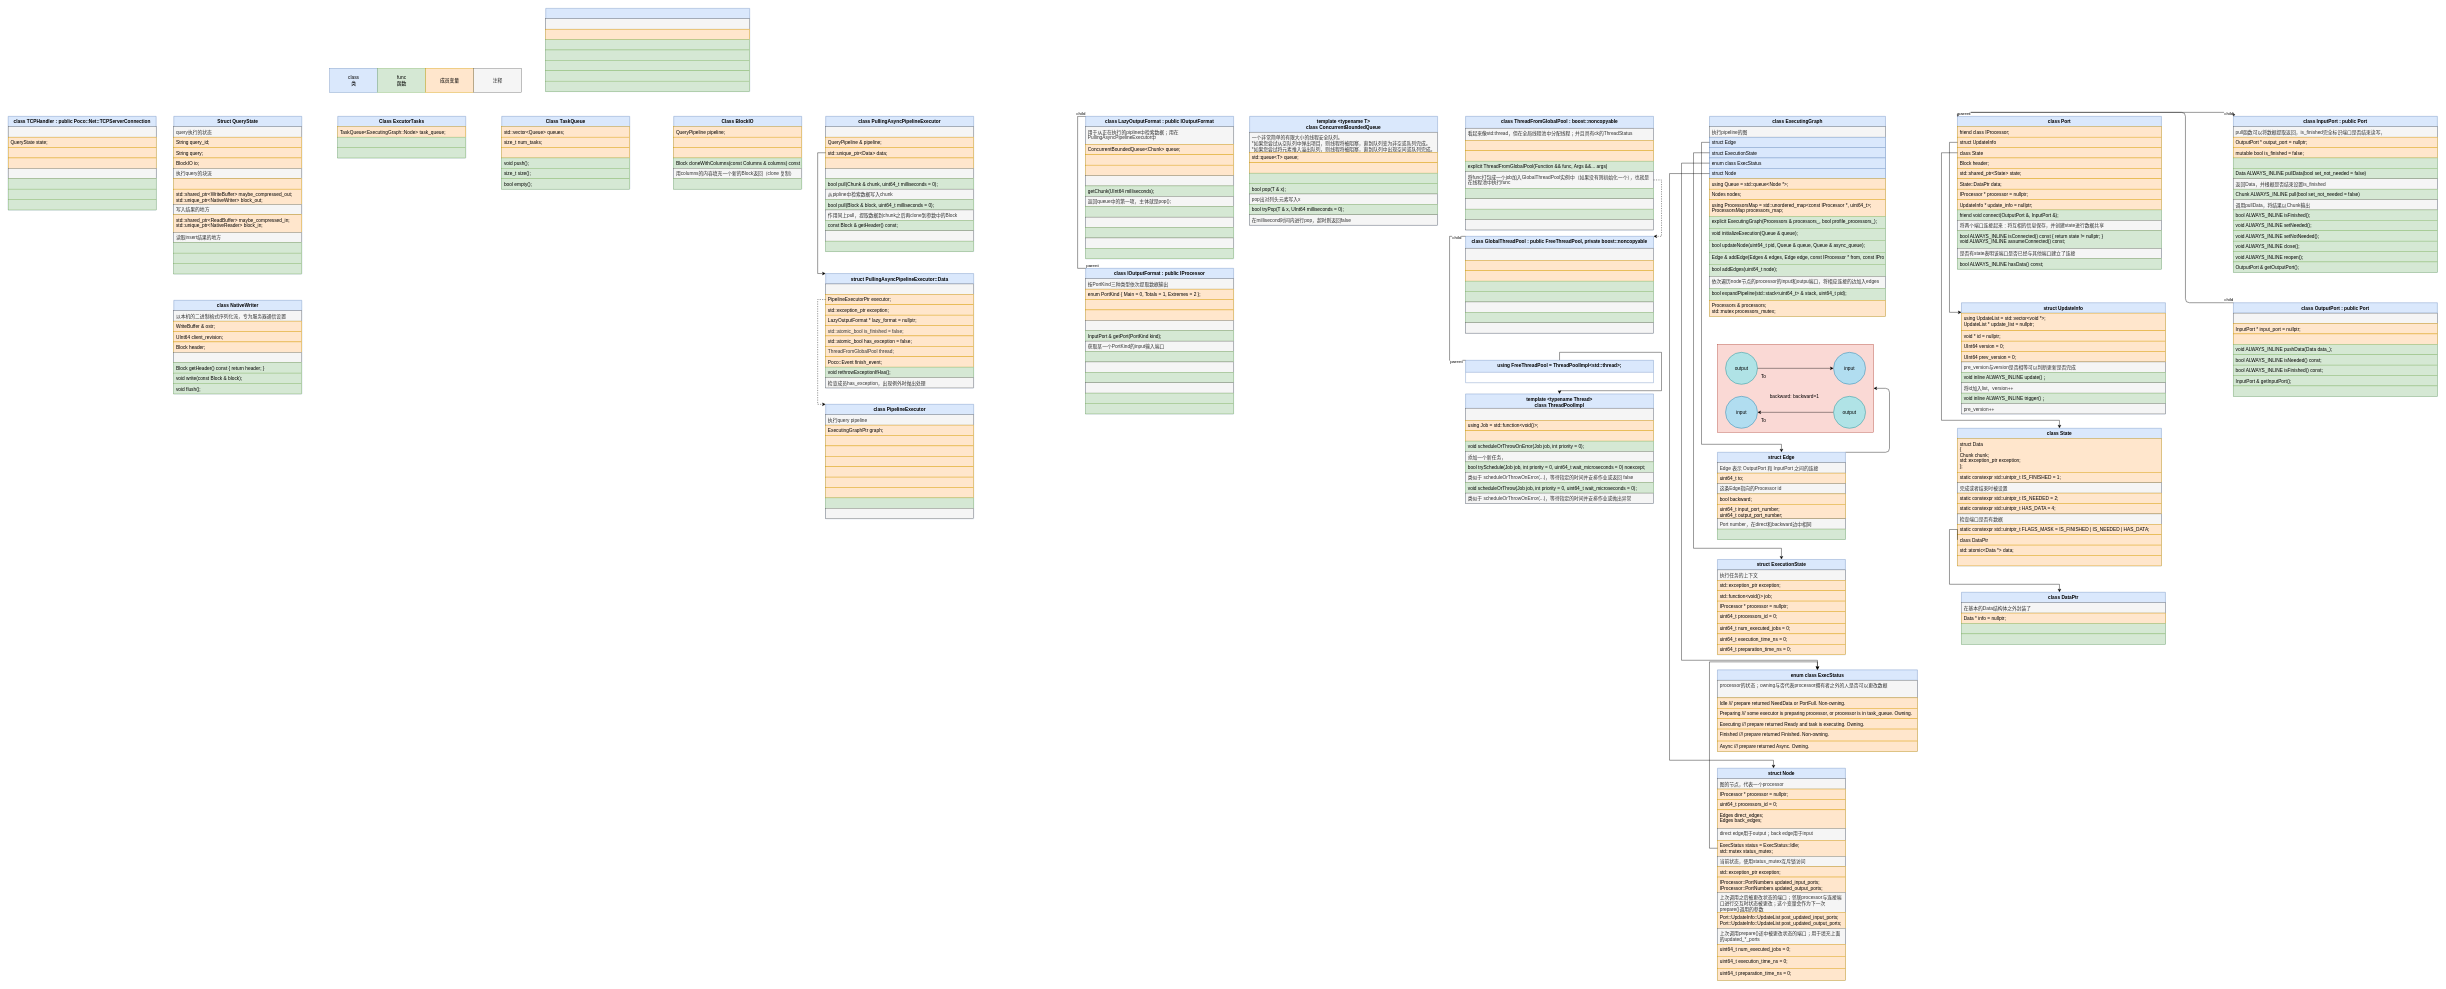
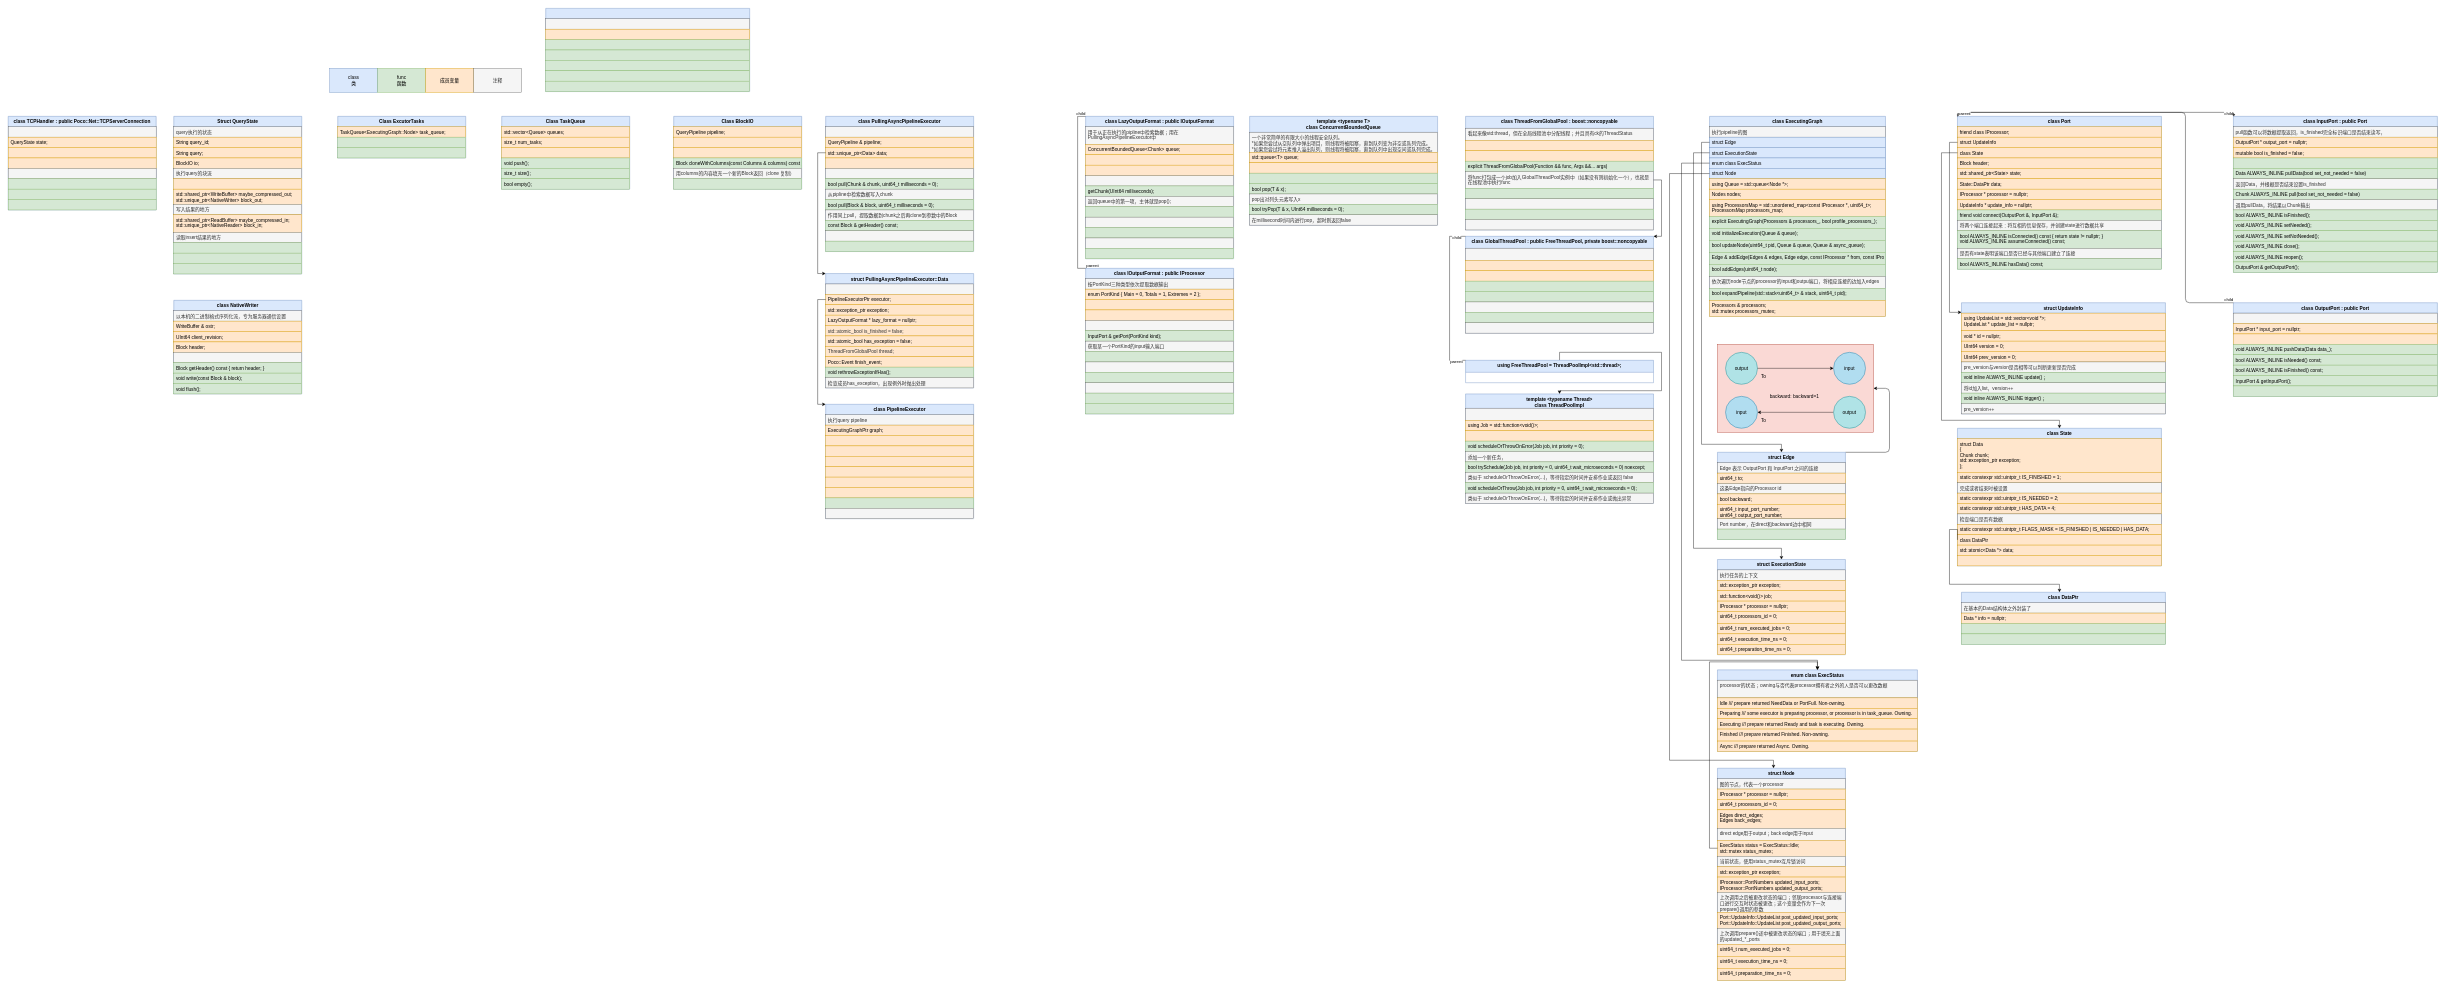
(1662, 206) -> (1662, 206)
(818, 352) -> (818, 352)
